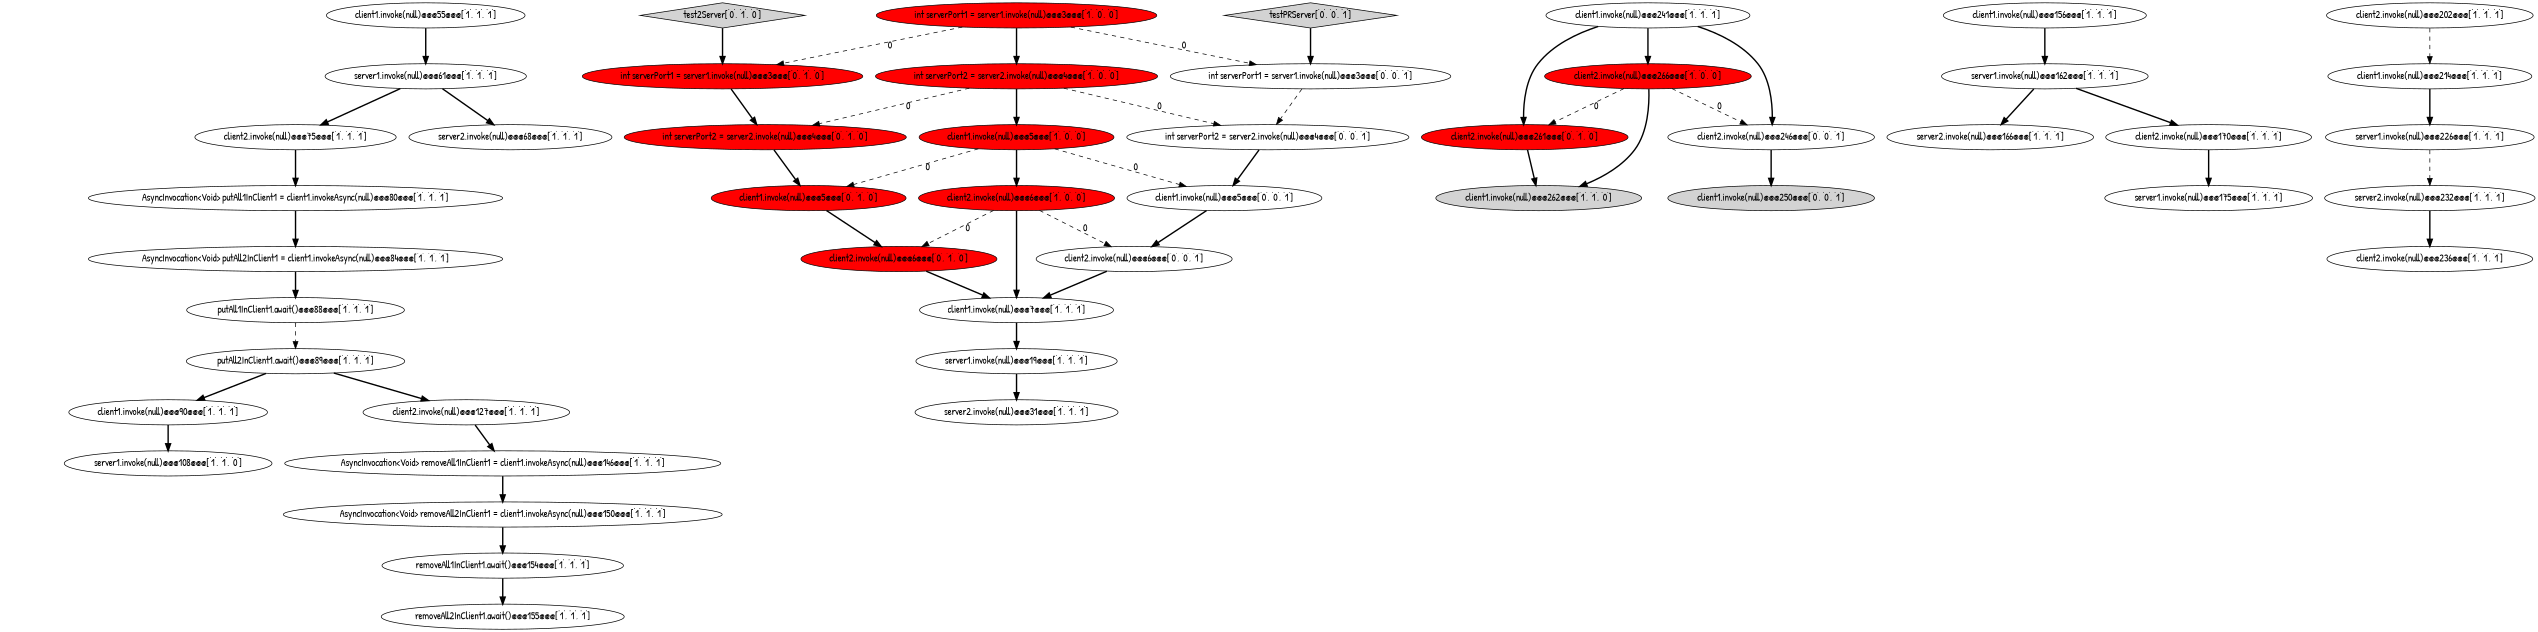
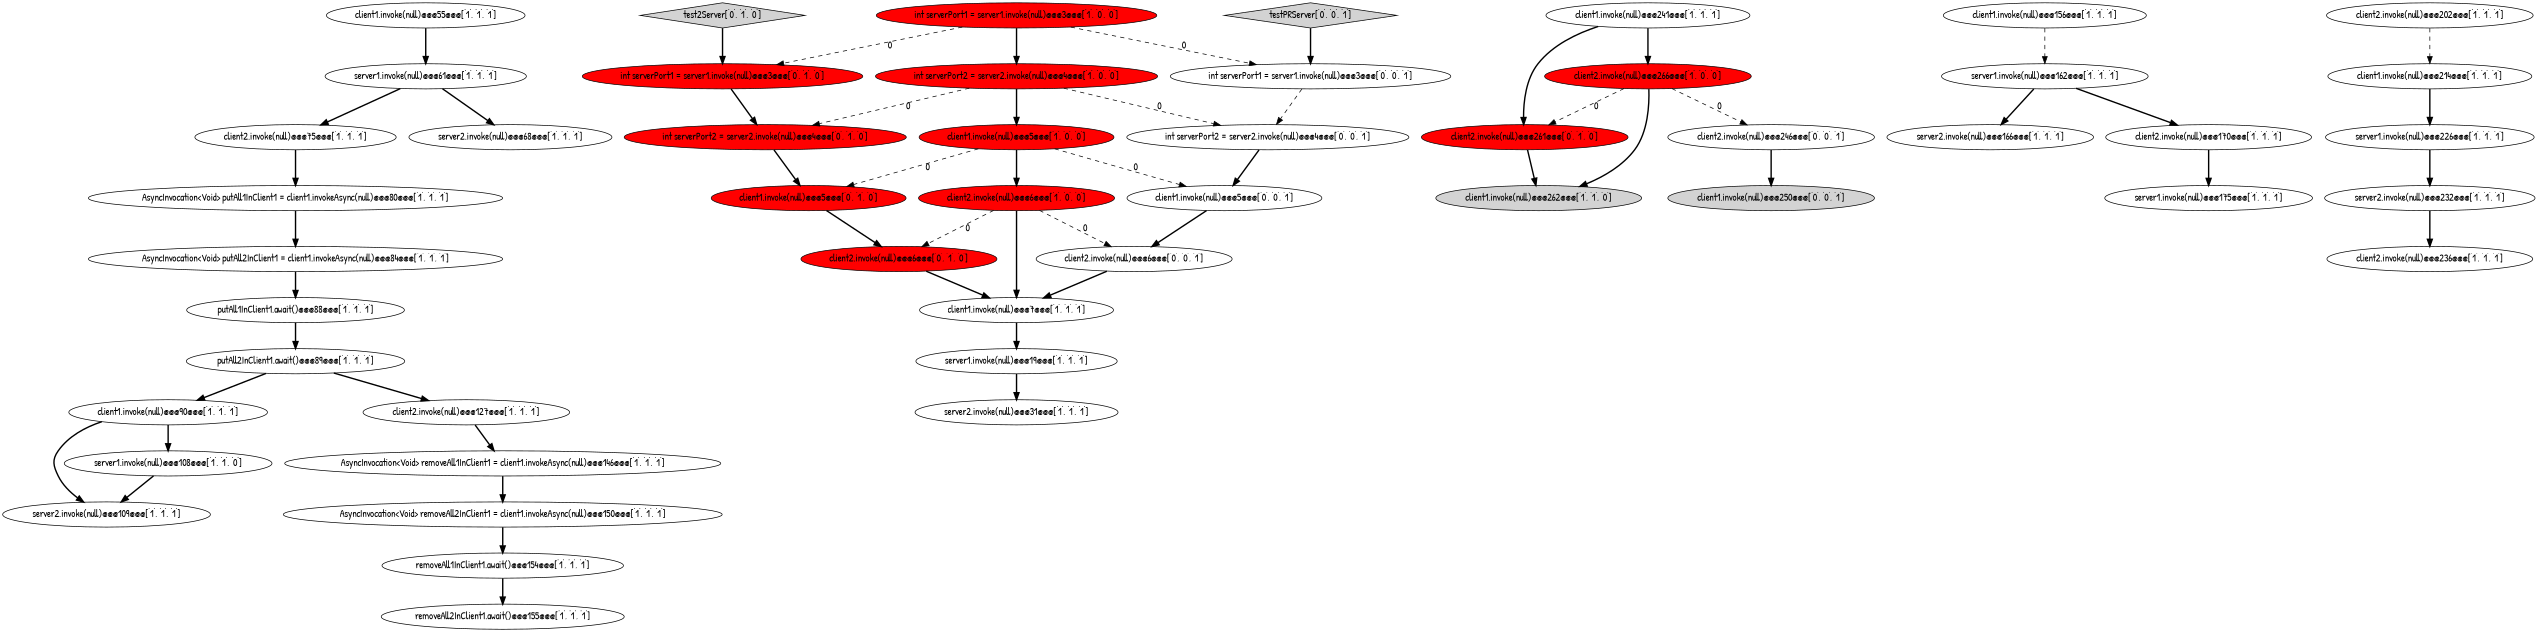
(2045, 42) -> (2045, 42)
(1753, 58) -> none
(2430, 164) -> (2430, 164)
(296, 332) -> (296, 332)
none -> (107, 514)
